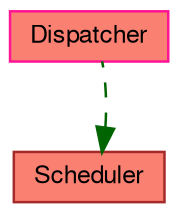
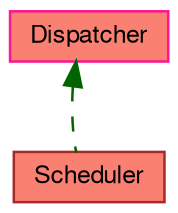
(106, 94) -> (72, 120)
